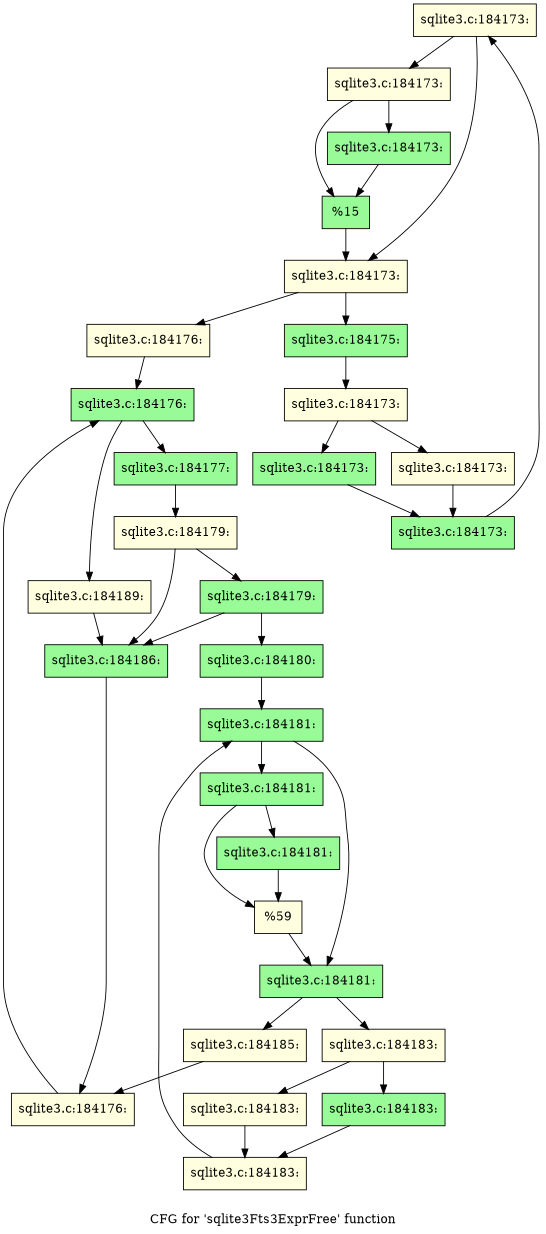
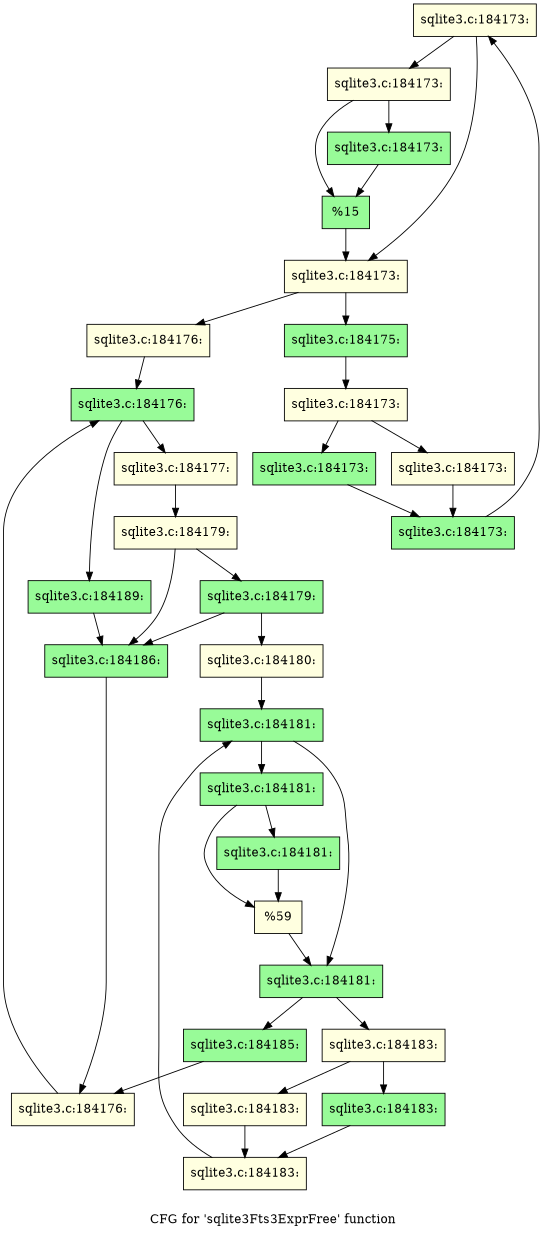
(176, 469) -> (176, 469)
(90, 597) -> (90, 597)
(262, 661) -> (262, 661)
(245, 1045) -> (245, 1045)
